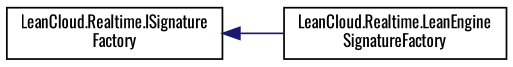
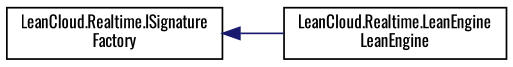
(395, 33) -> (395, 33)
